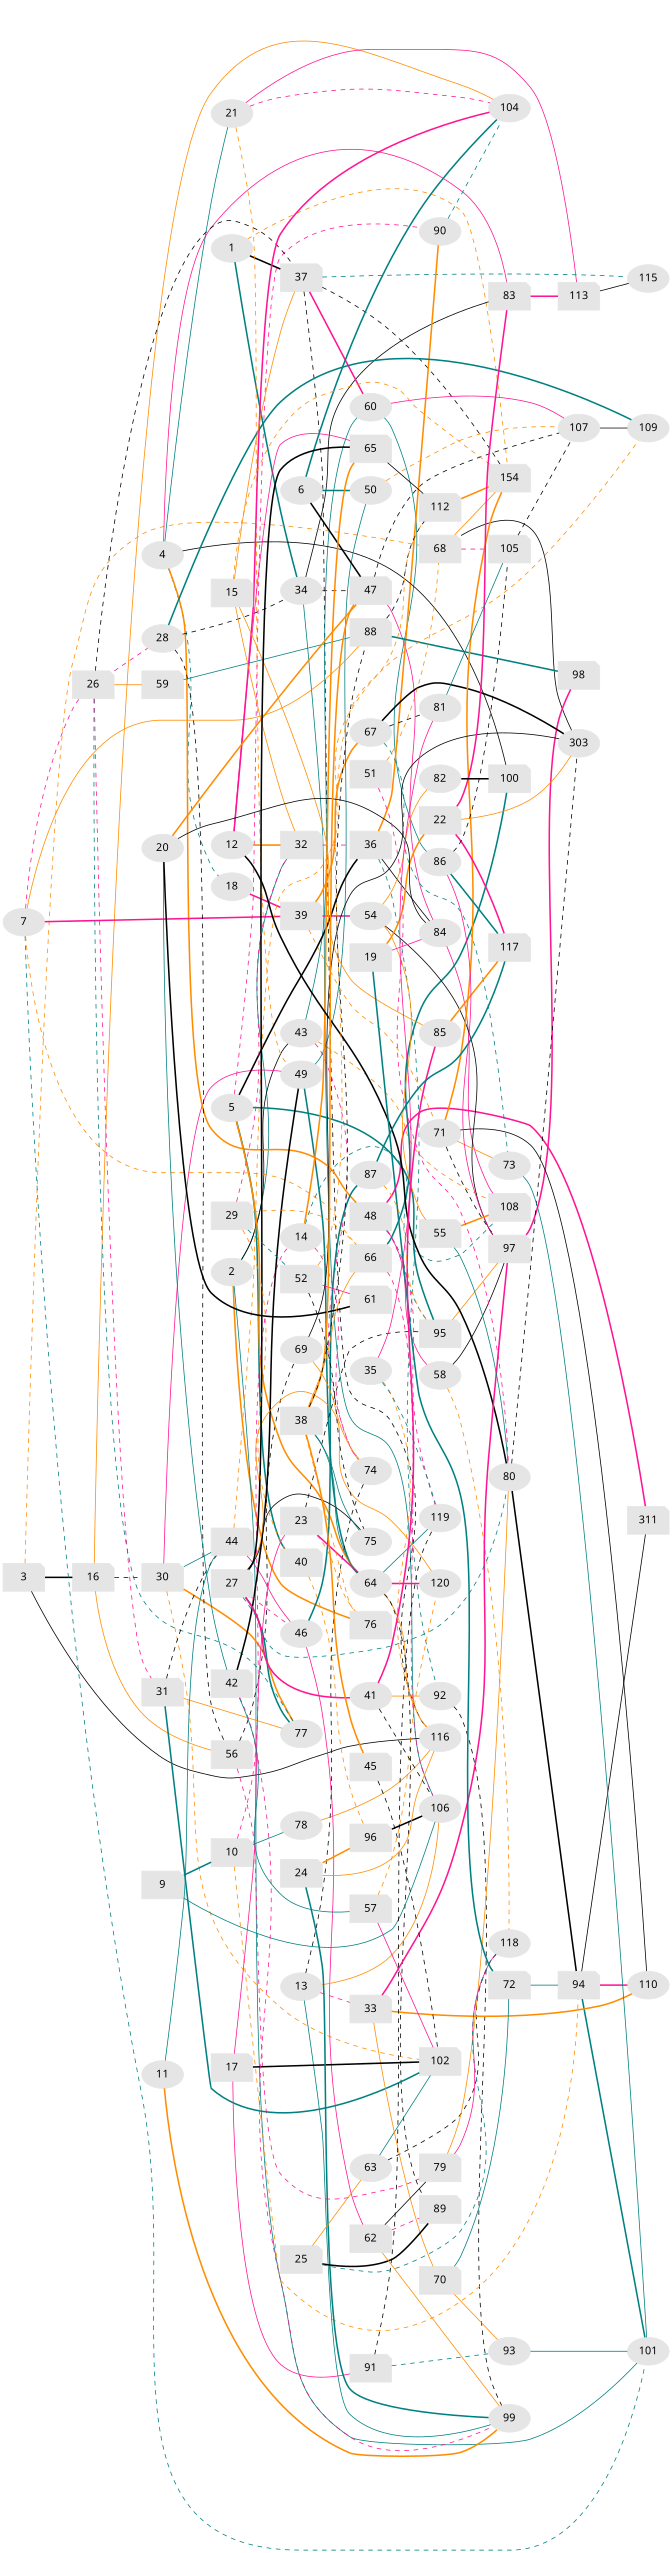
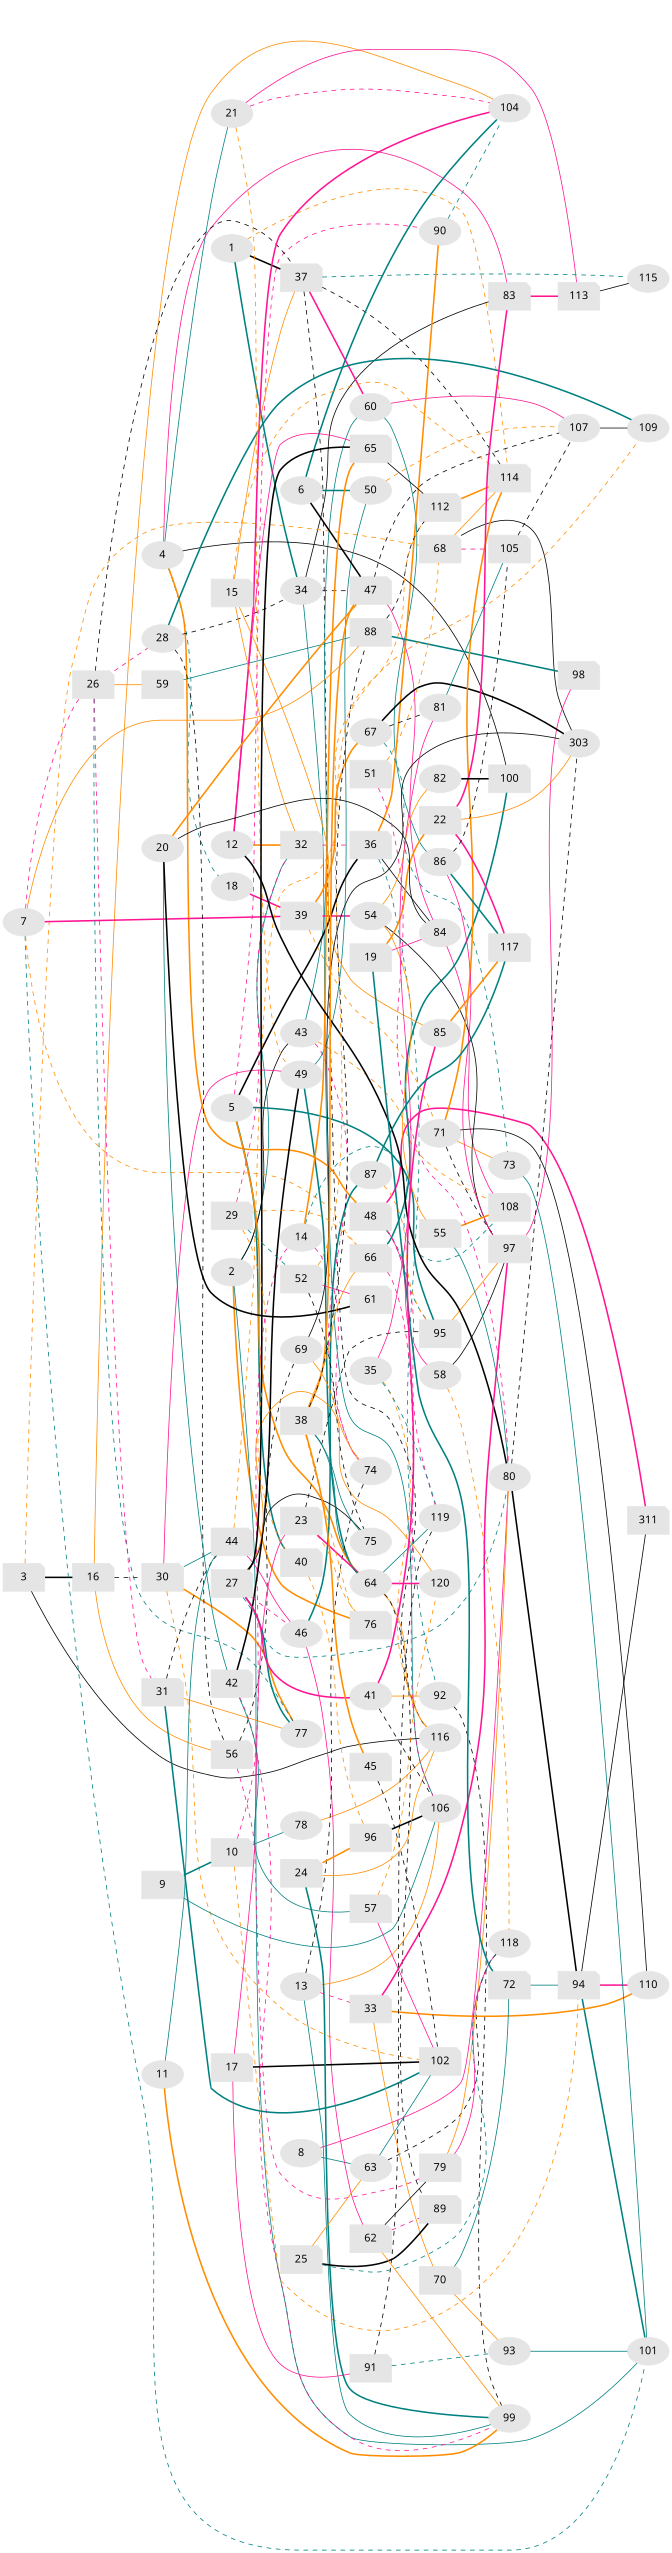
(510, 478) -> (510, 478)
(551, 962) -> (551, 962)
none -> (301, 2153)
